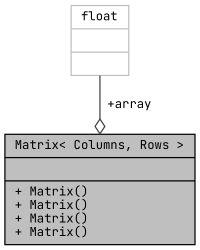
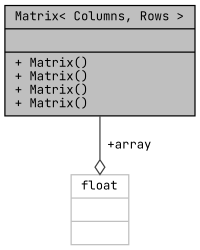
(100, 97) -> (100, 138)
